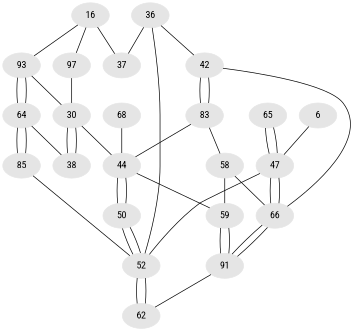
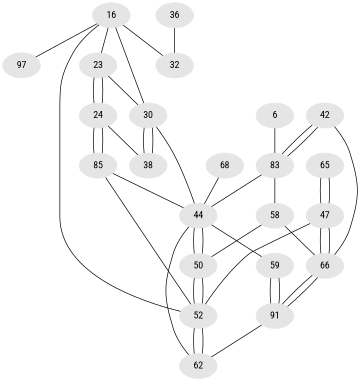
(177, 40) -> none
(22, 65) -> (98, 65)
(122, 65) -> (175, 65)
(72, 91) -> (130, 65)
(22, 116) -> (98, 116)
(160, 135) -> (60, 196)
(296, 141) -> (275, 141)
(225, 186) -> (242, 238)
none -> (148, 191)
none -> (166, 291)
